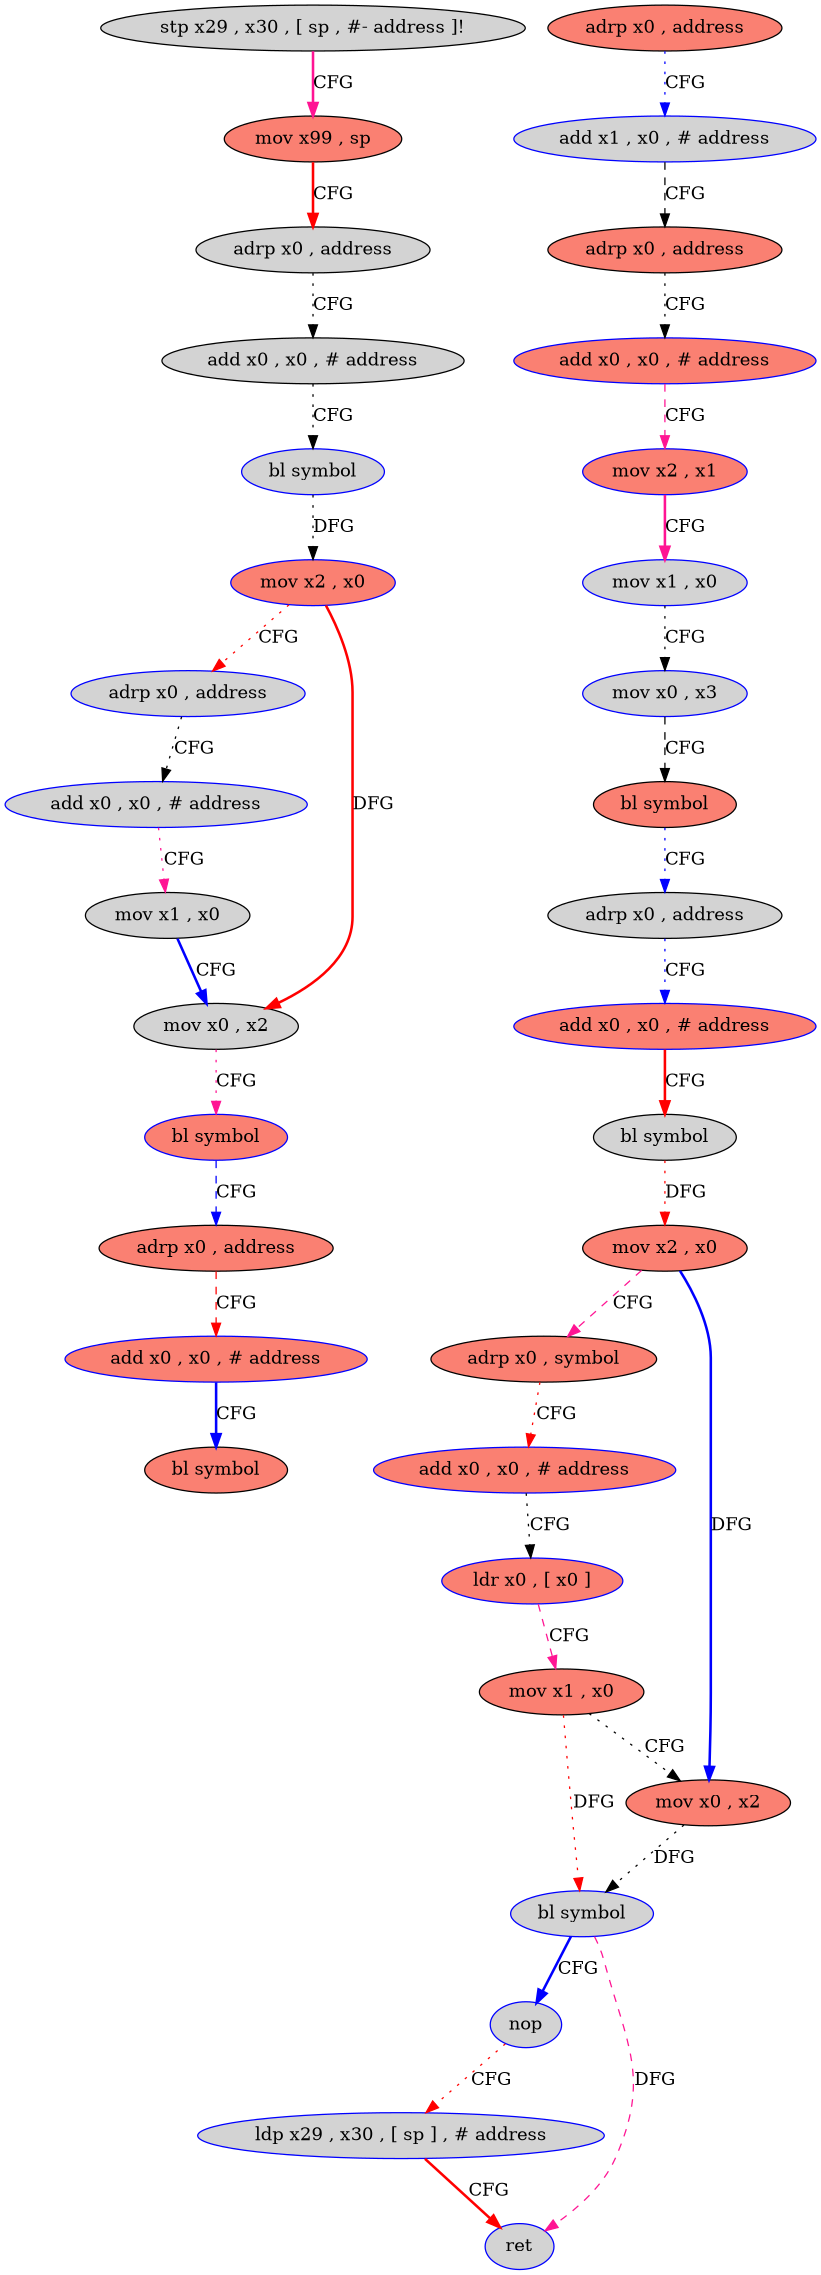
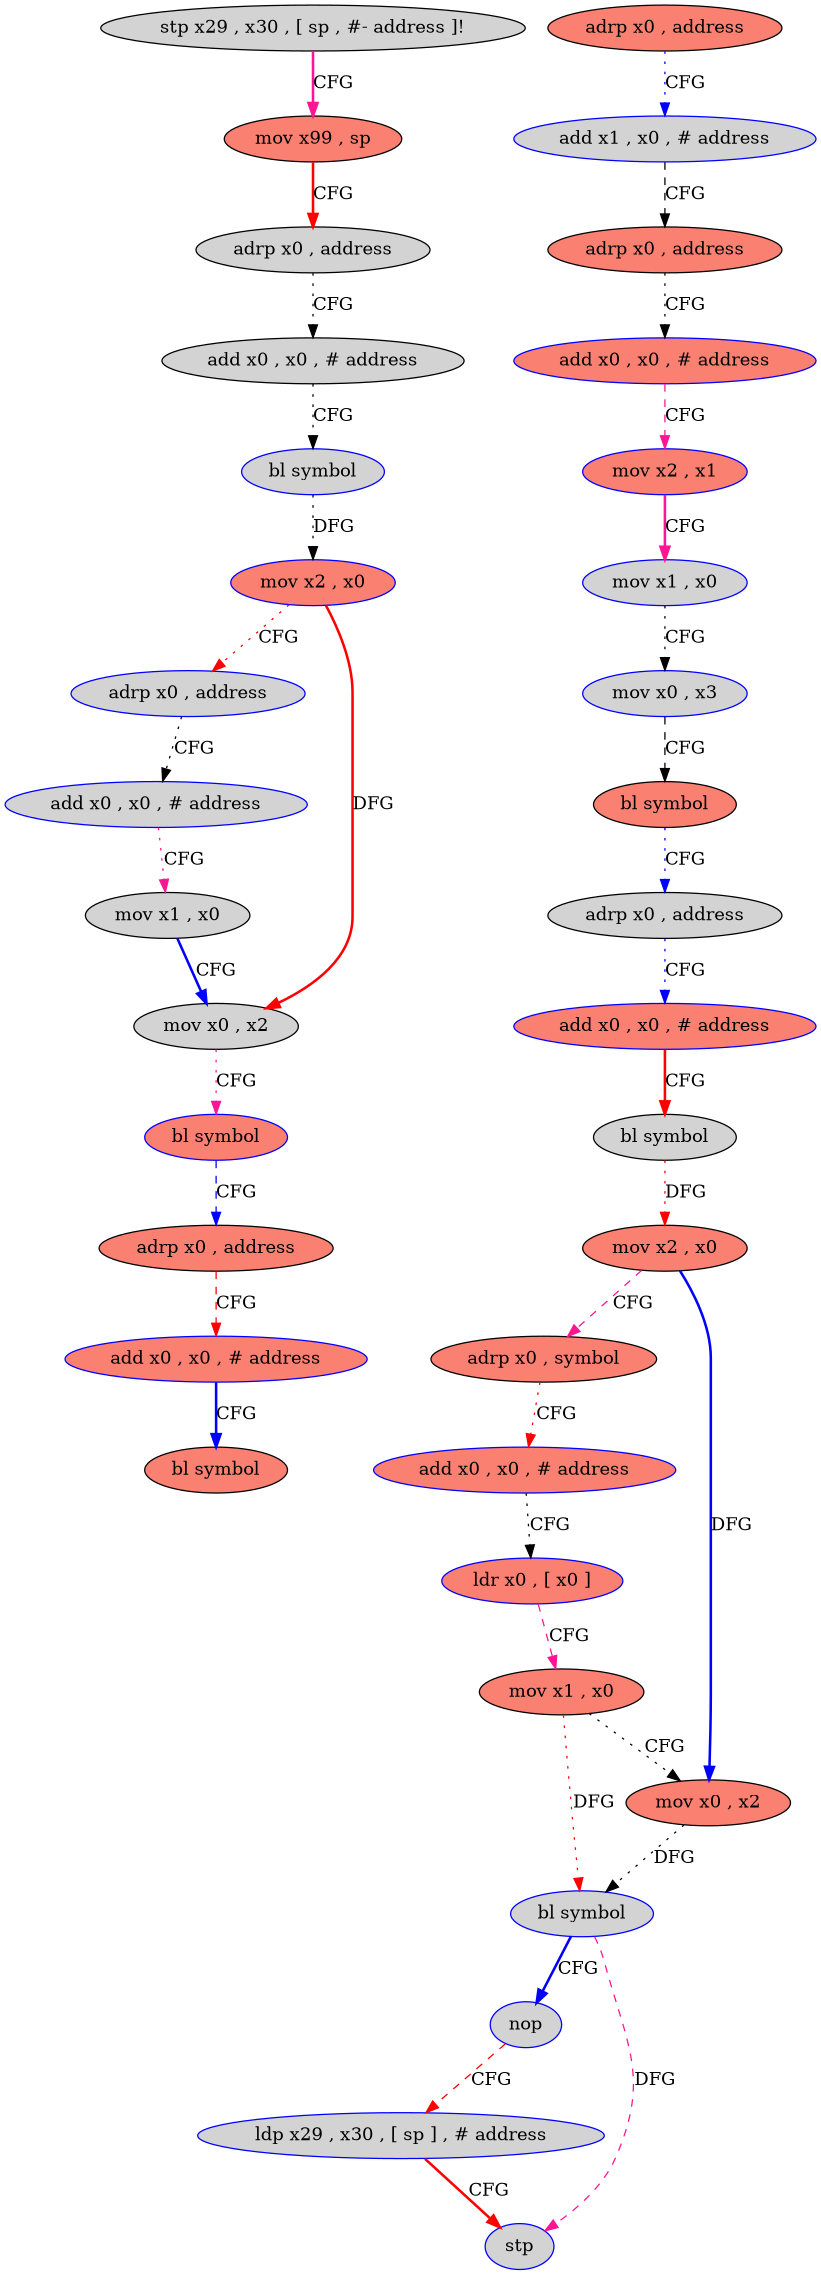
(471, 2074) -> (471, 2074)
(520, 2247) -> (520, 2247)
